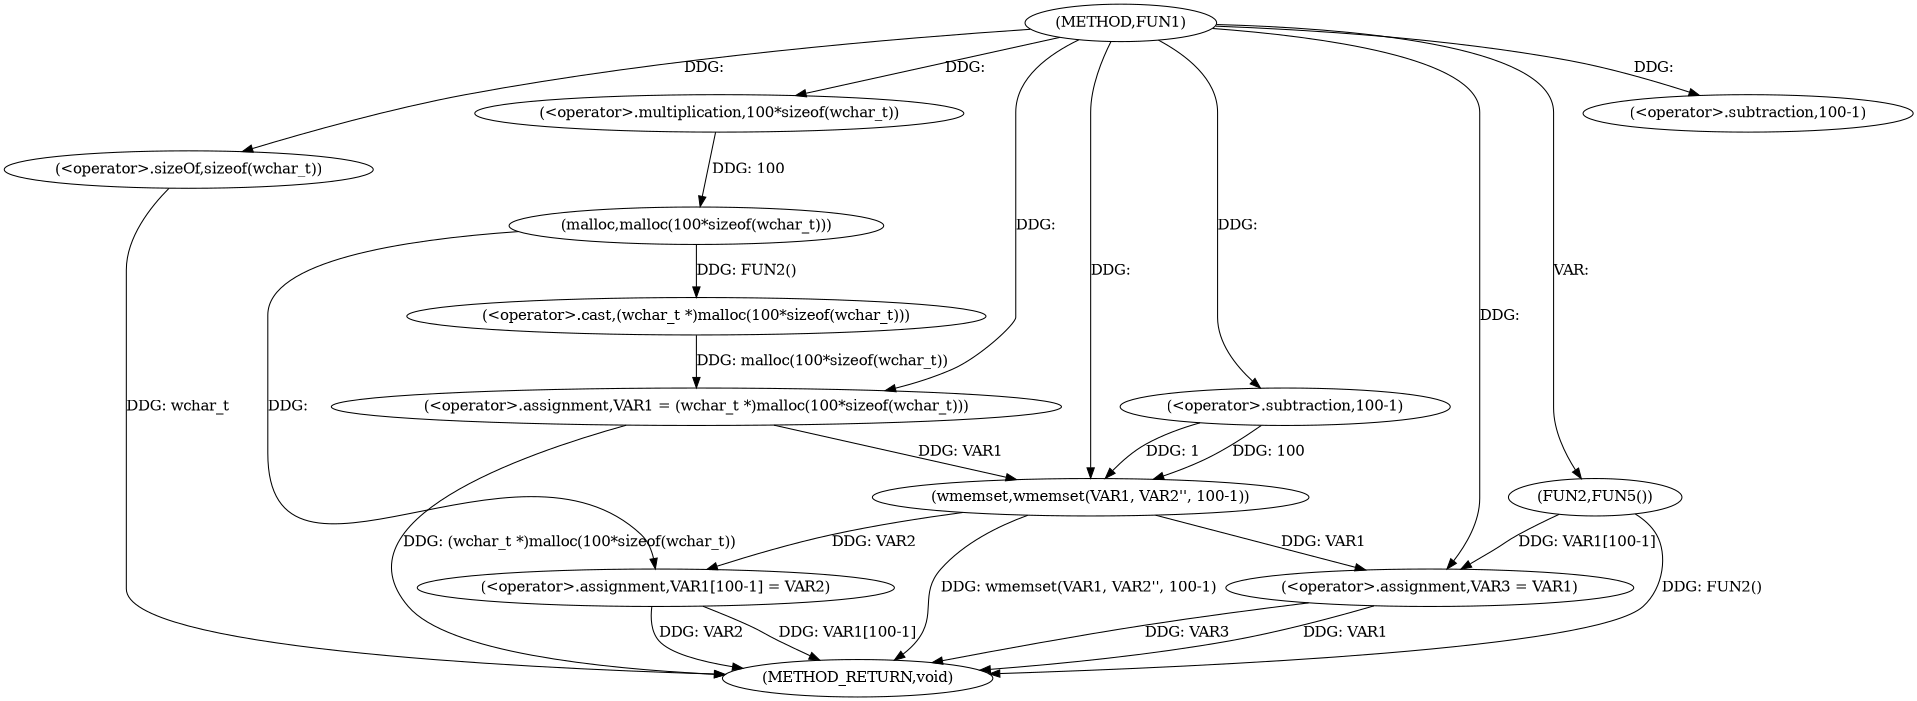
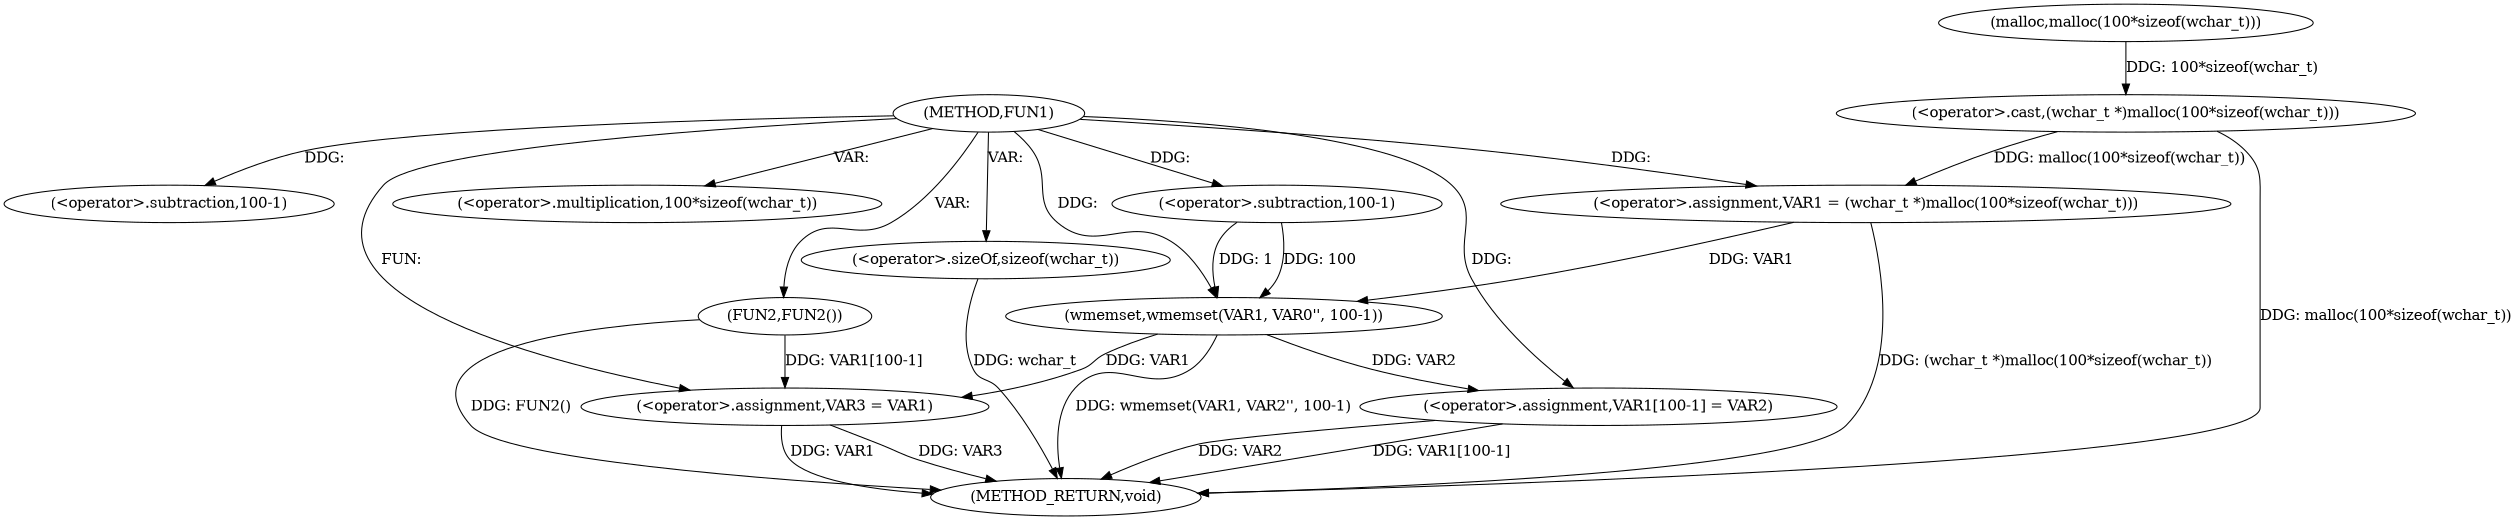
(706, 68) -> (1008, 159)
(967, 68) -> (854, 159)
(709, 164) -> none
(747, 271) -> (2222, 68)
(1502, 316) -> (404, 260)
none -> (1886, 465)
(272, 473) -> (1389, 154)
(1091, 497) -> (1224, 316)
(1595, 497) -> (785, 316)
